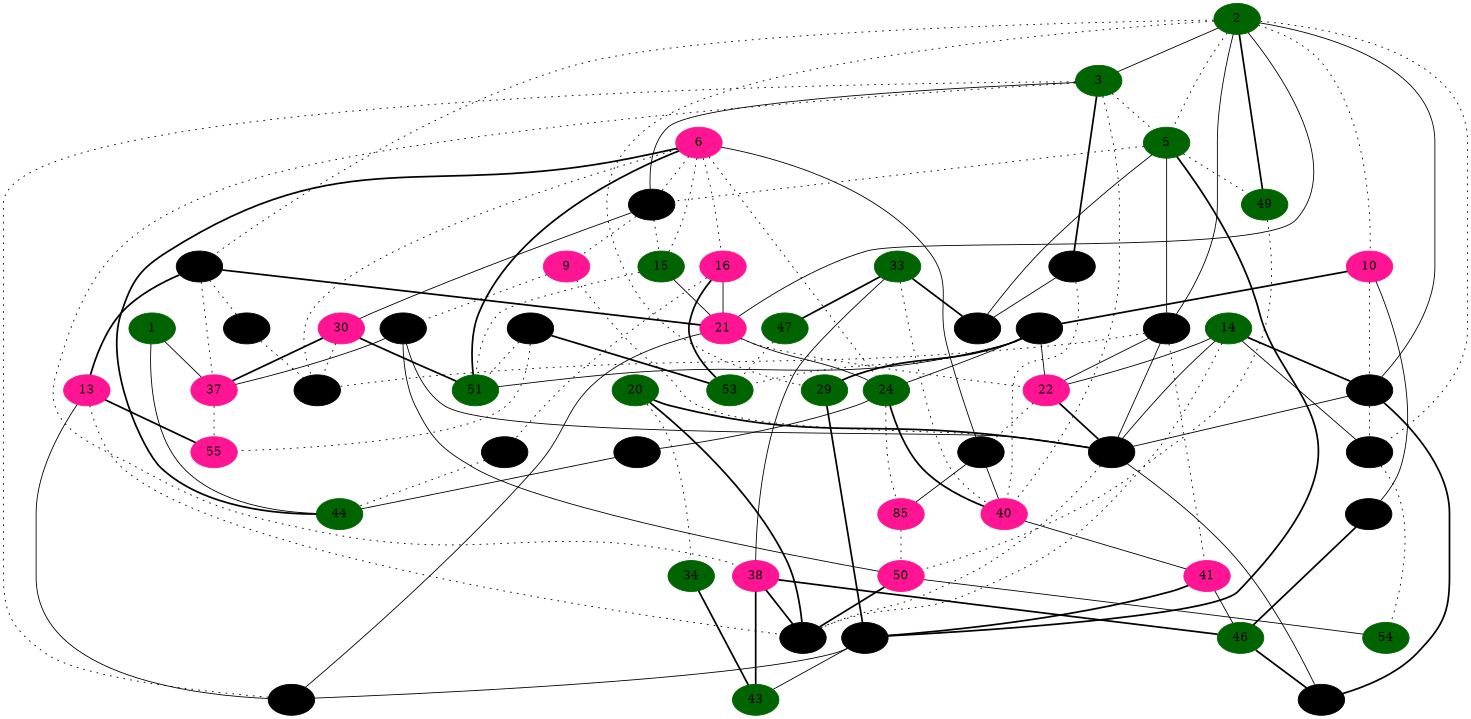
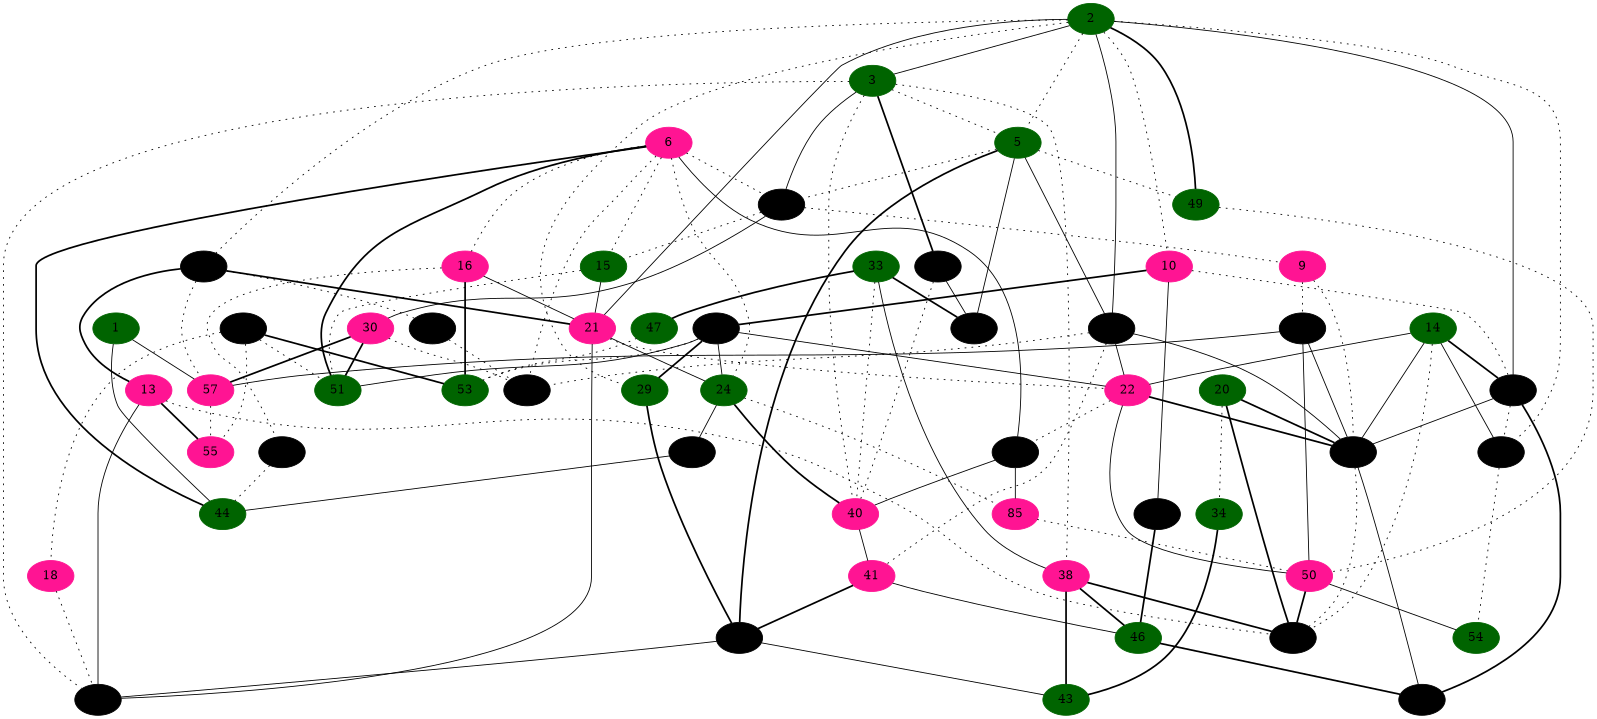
(214, 390) -> (211, 390)
none -> (1130, 533)
none -> (51, 576)
